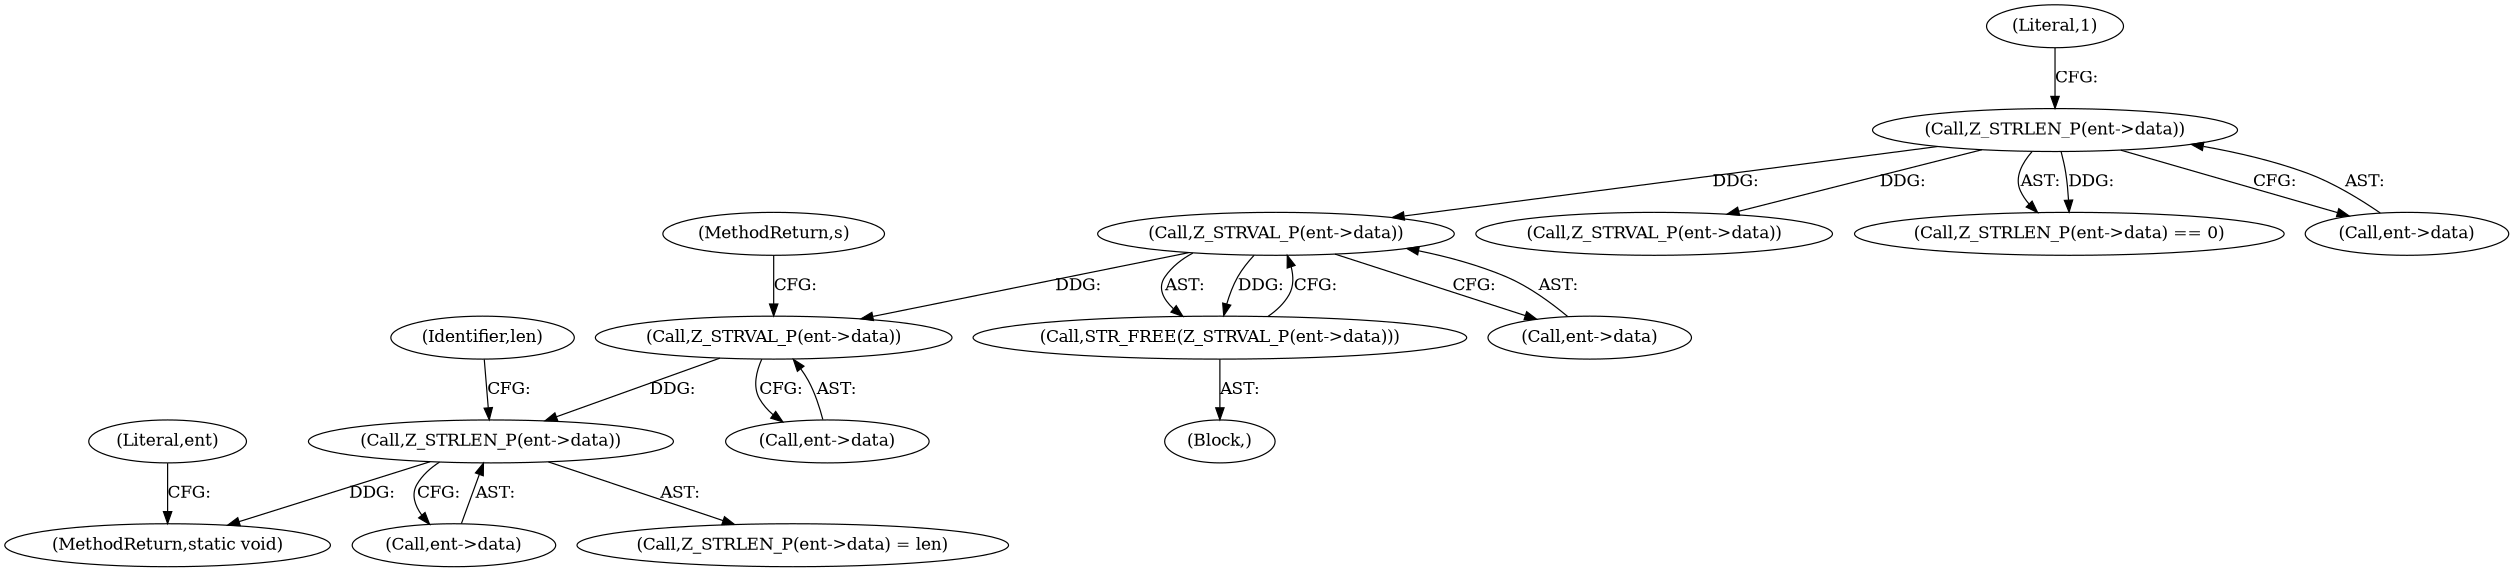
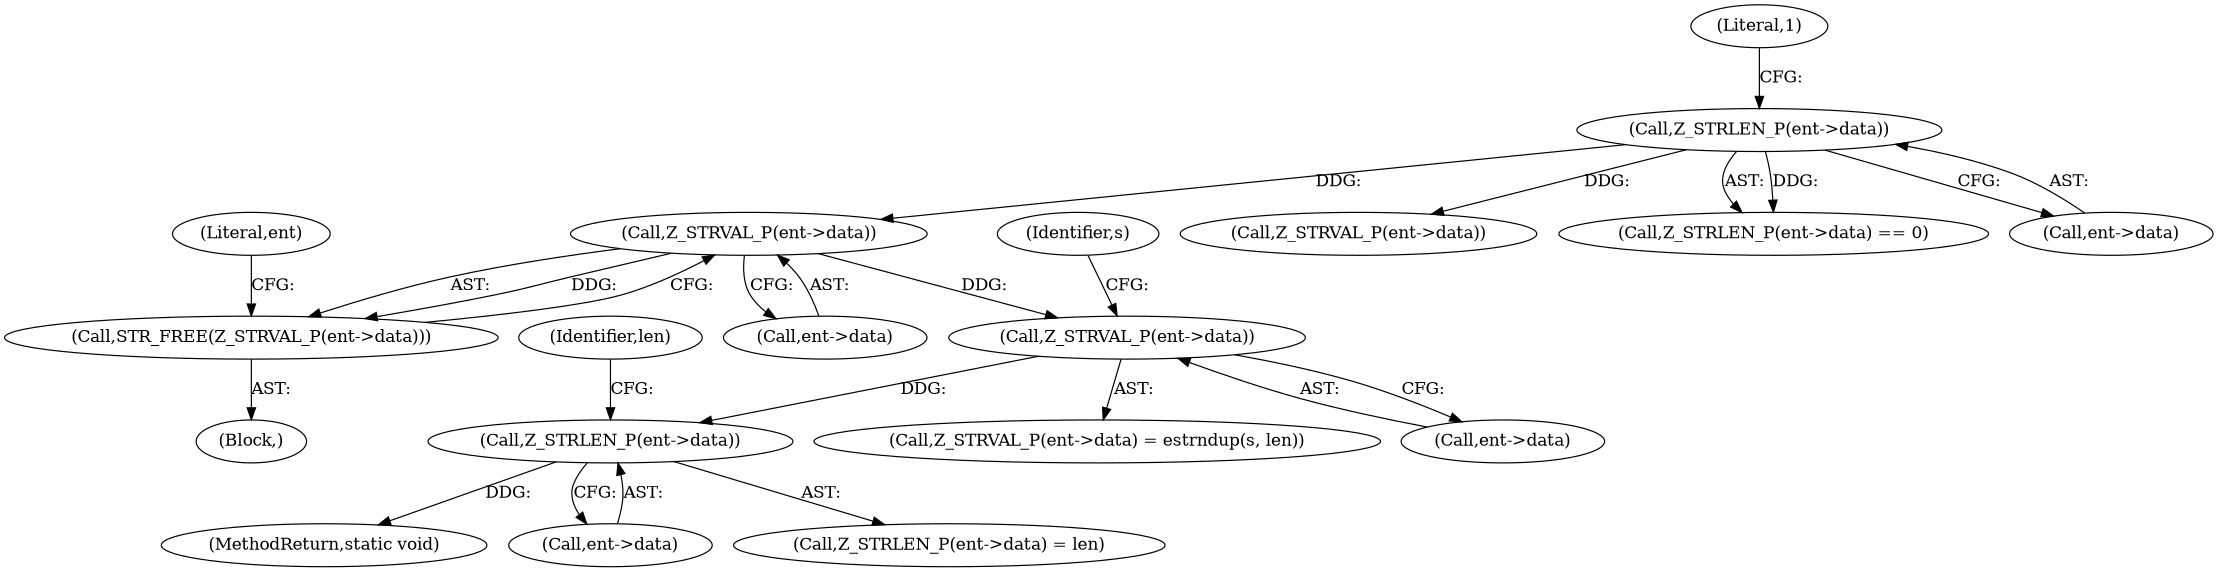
(774, 234) -> (1078, 234)
none -> (1097, 441)
(168, 487) -> (251, 280)
